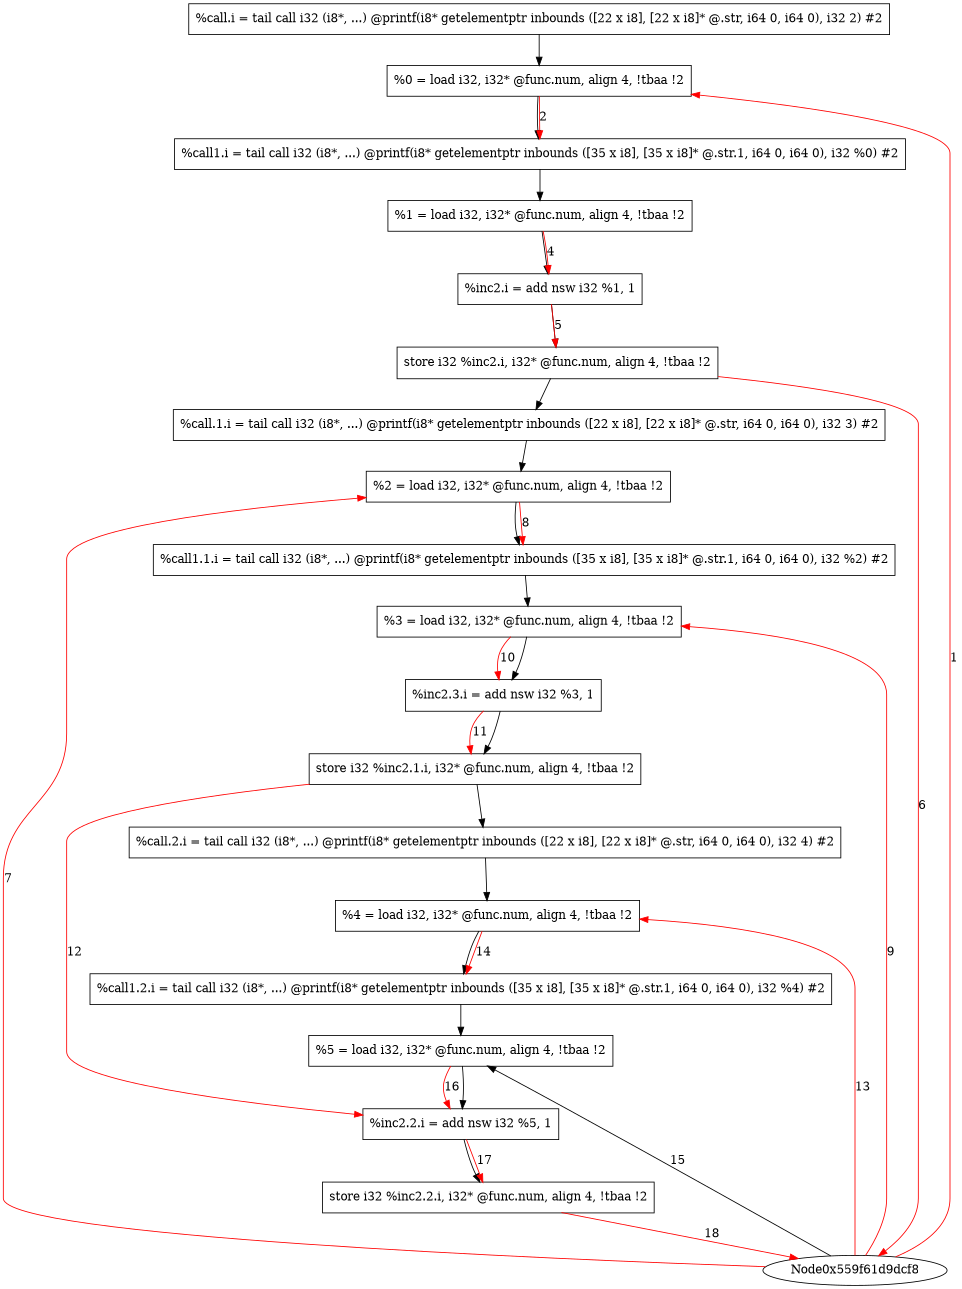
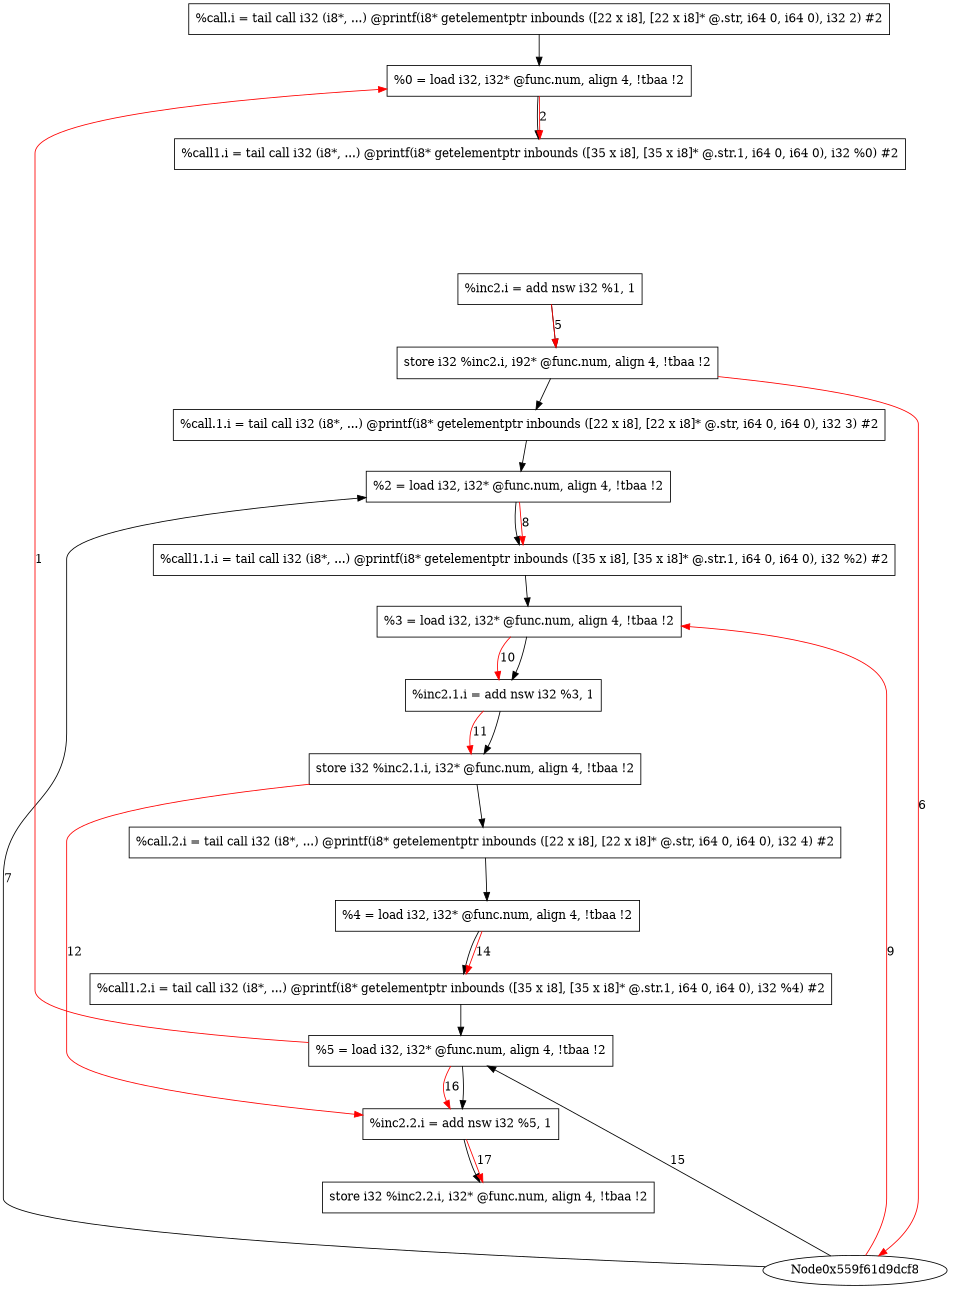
(540, 216) -> none
(558, 363) -> (558, 363)
(950, 587) -> (35, 536)
(503, 695) -> (503, 695)
(855, 1007) -> none
(3, 1103) -> (3, 1103)
(676, 1235) -> none
